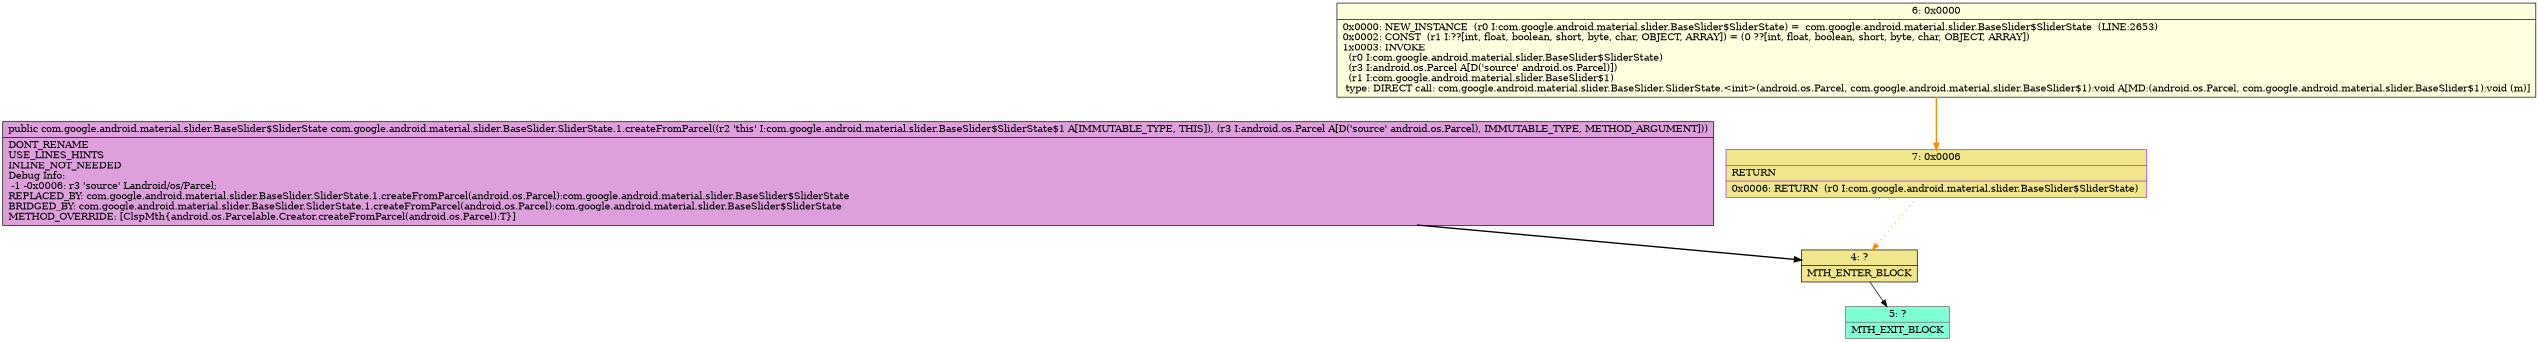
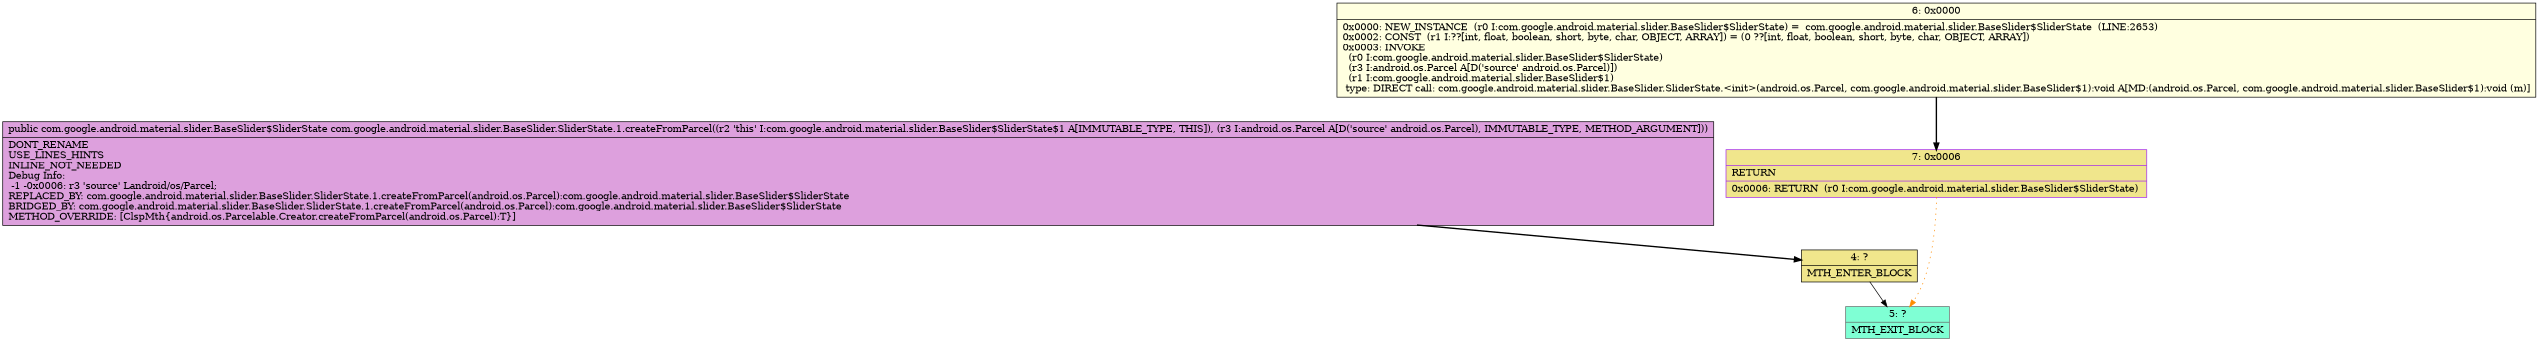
(1387, 48) -> (1387, 48)
(1936, 120) -> (1936, 120)
(1897, 221) -> (1932, 251)
